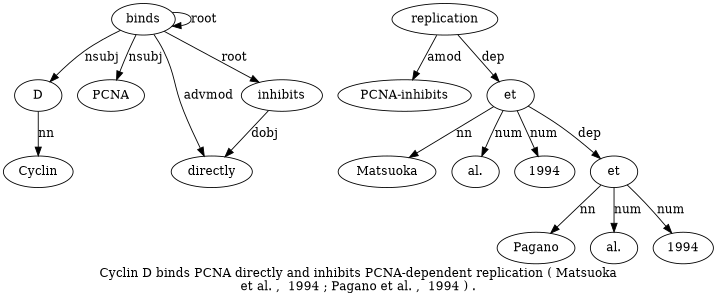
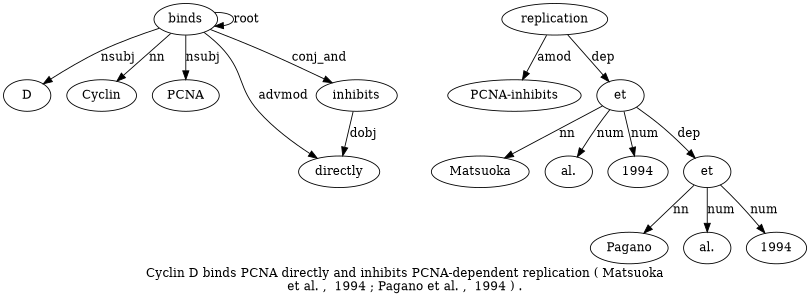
(235, 57) -> (319, 57)
(38, 129) -> (147, 54)
